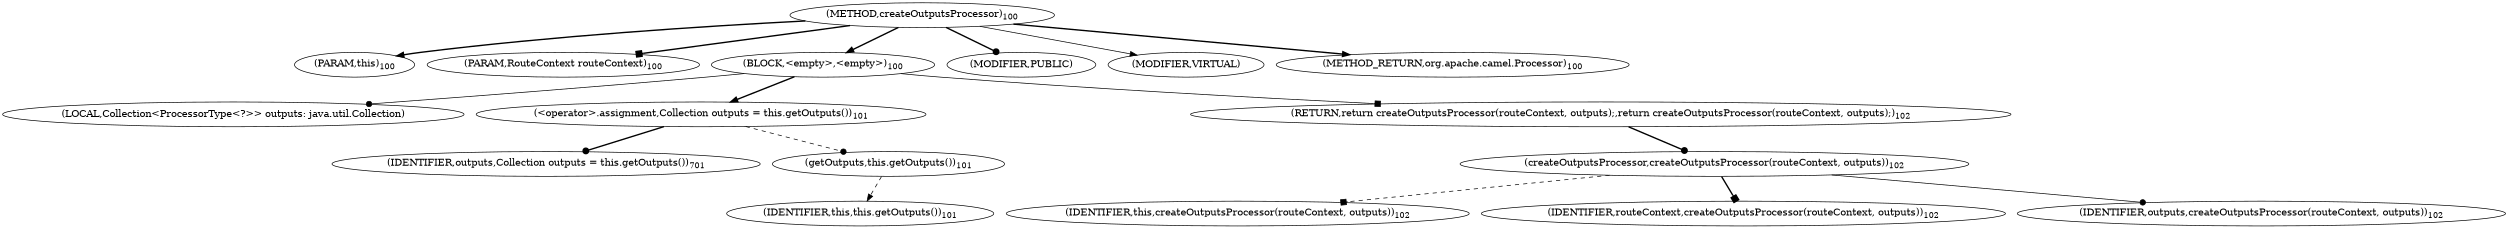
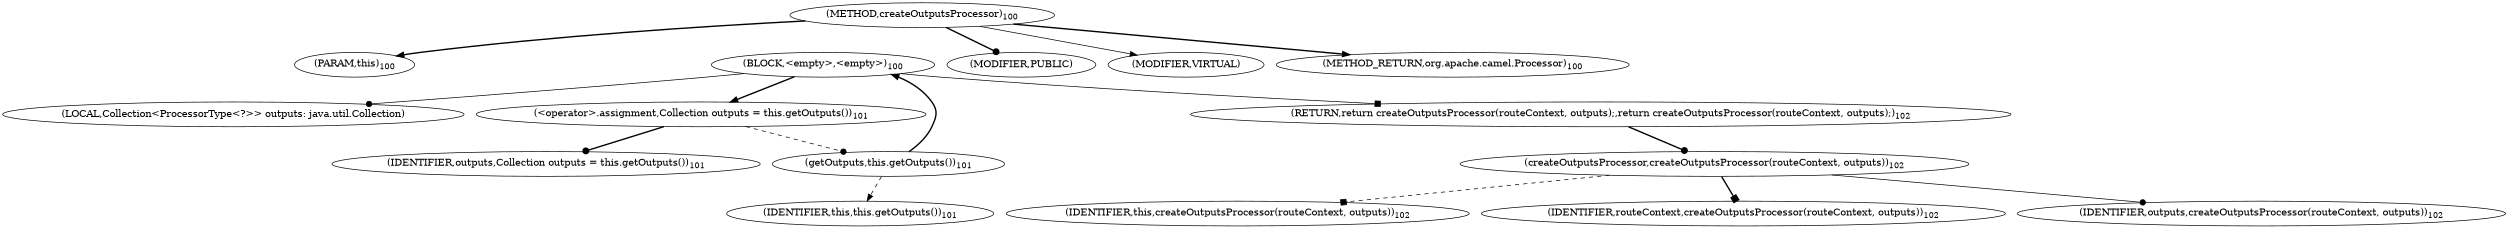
(876, 38) -> (936, 110)
(563, 65) -> none
(697, 163) -> (697, 163)
